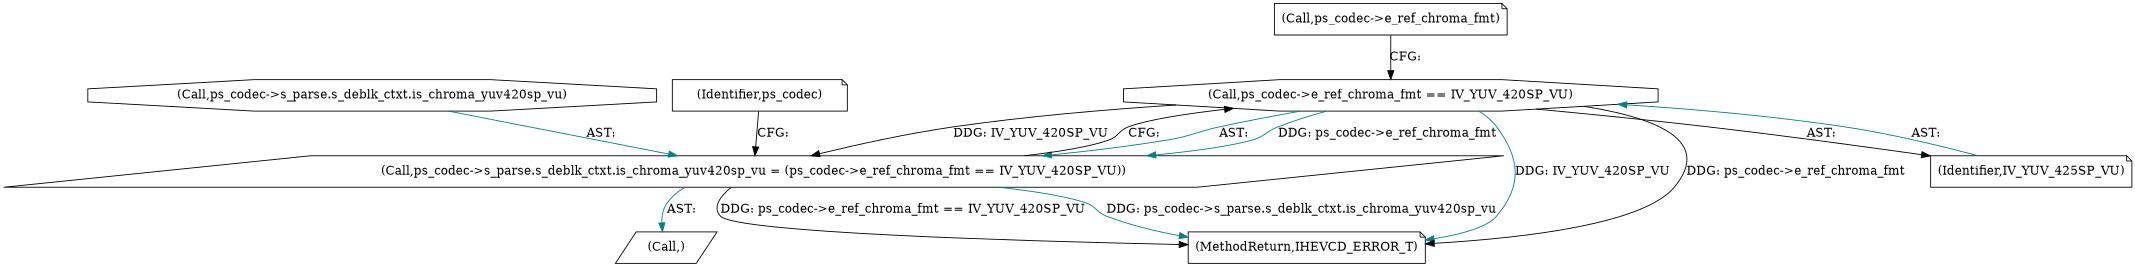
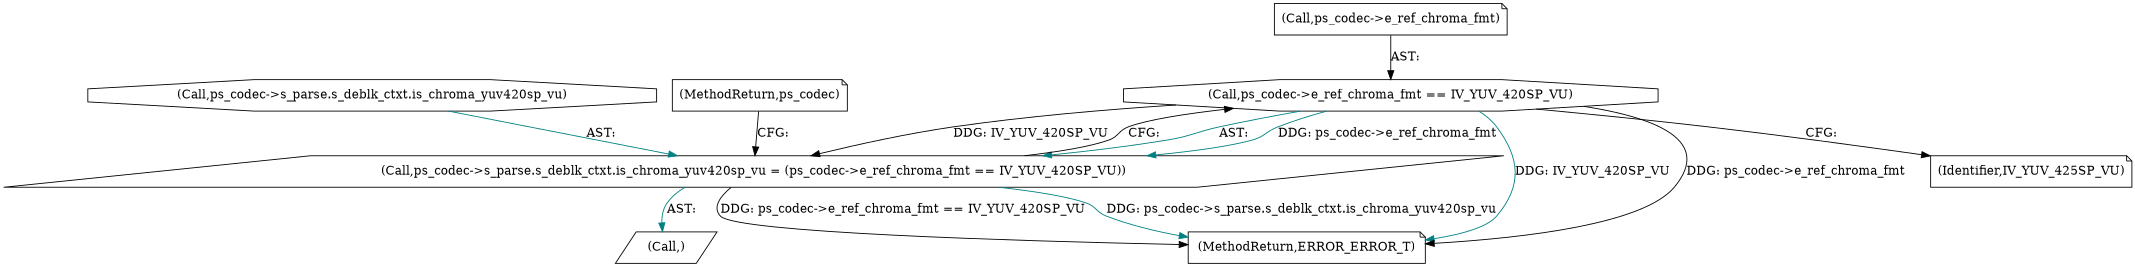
(1407, 57) -> (1407, 57)
(760, 95) -> (760, 95)
(1804, 121) -> none
(1823, 133) -> (1823, 133)
(1307, 248) -> (1307, 248)
